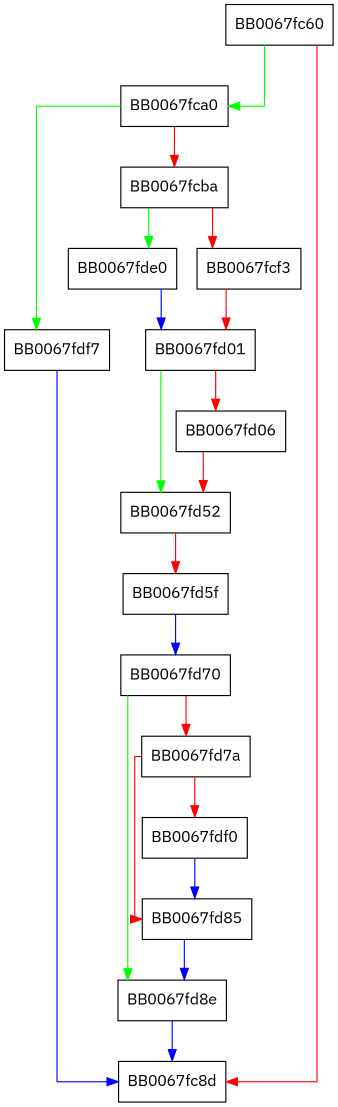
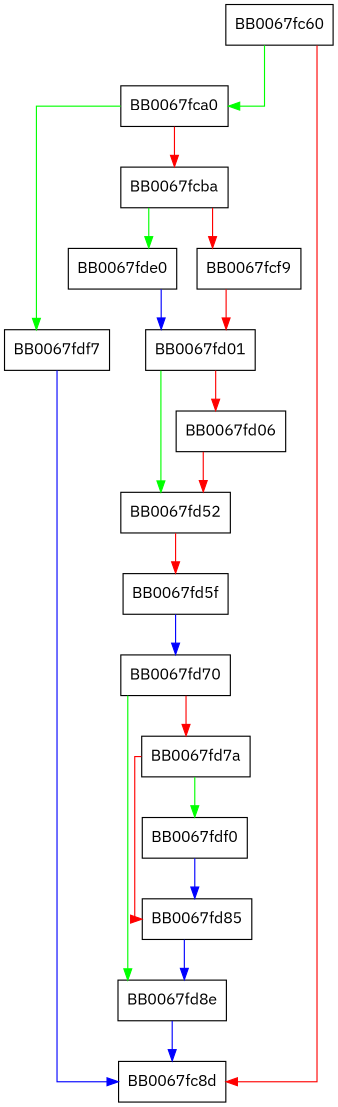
(249, 269) -> (249, 269)
(195, 791) -> (195, 791)
